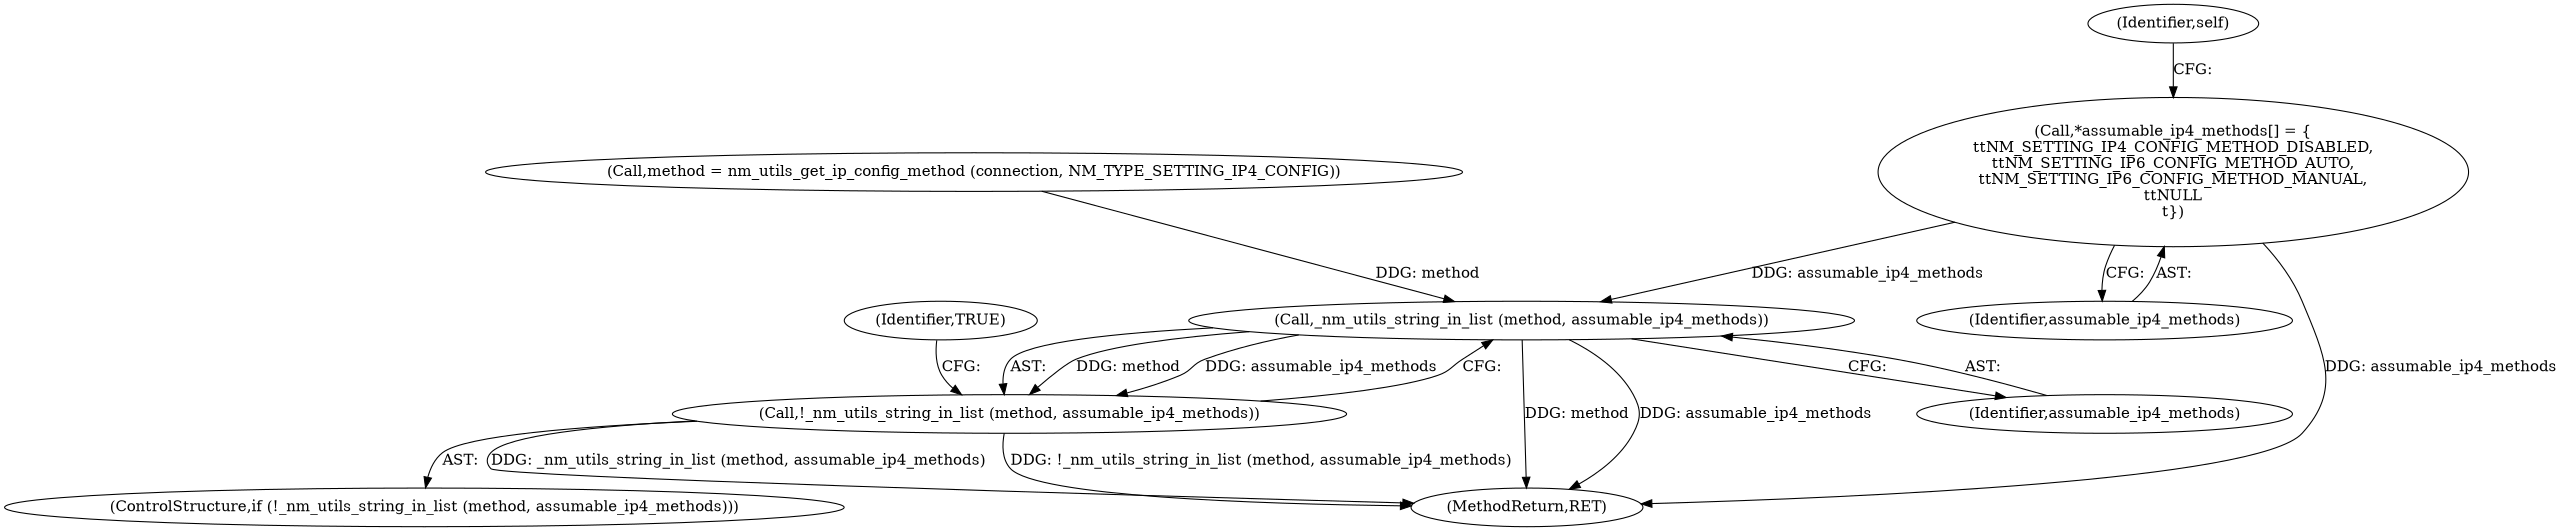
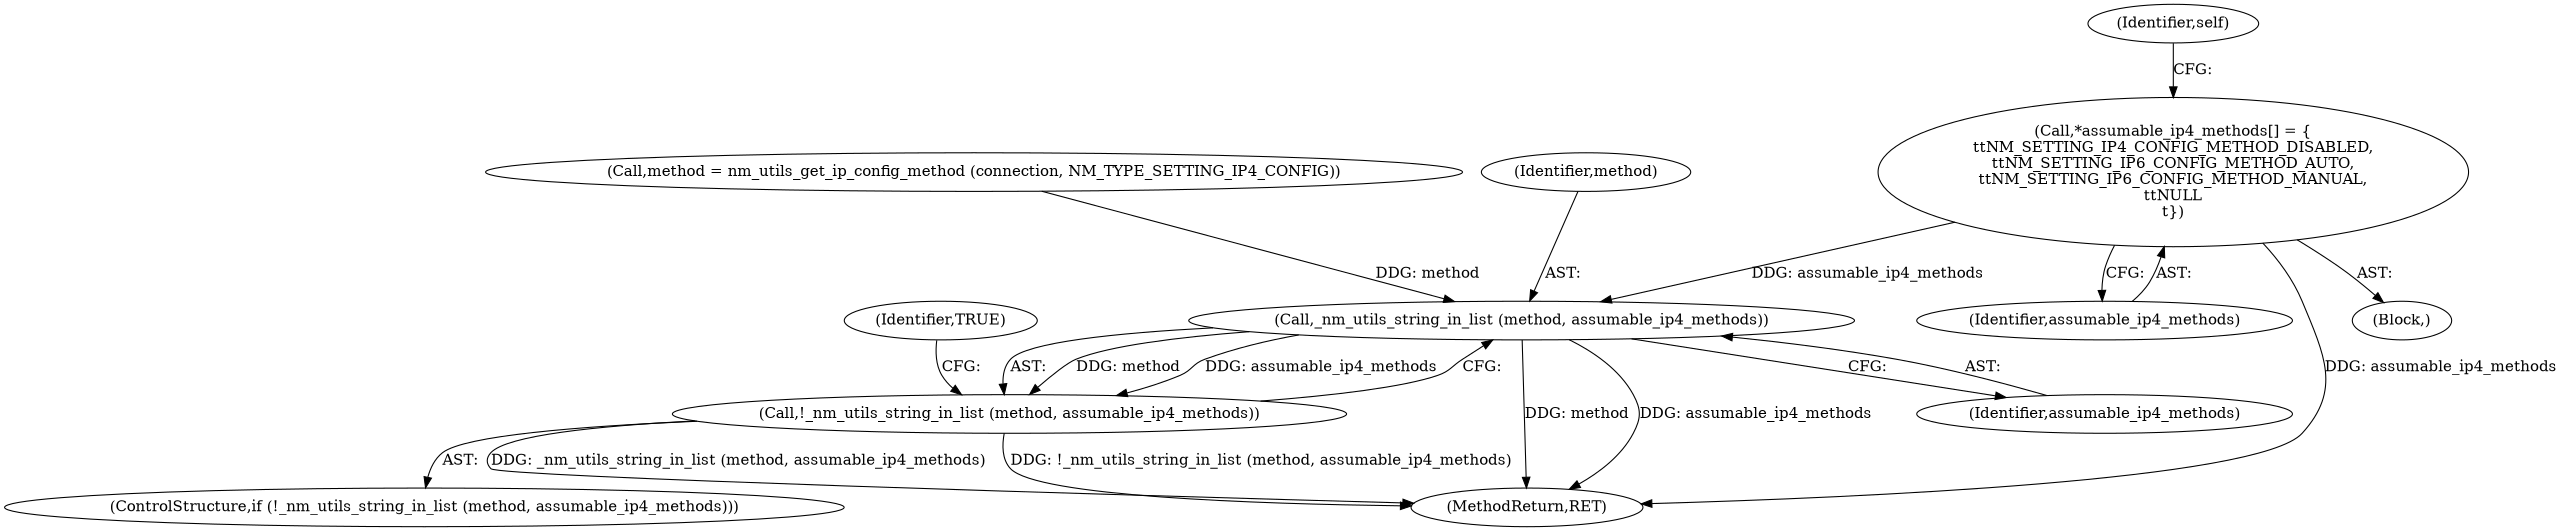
none -> (1586, 172)
none -> (2402, 321)
